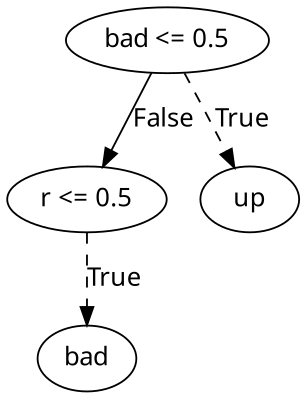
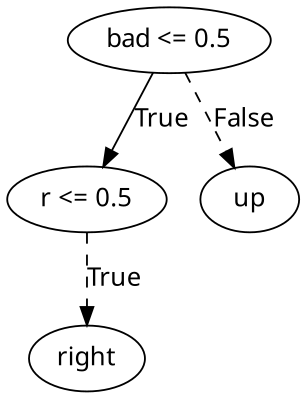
(164, 120) -> (163, 120)
(243, 120) -> (244, 120)
(87, 359) -> (87, 359)
